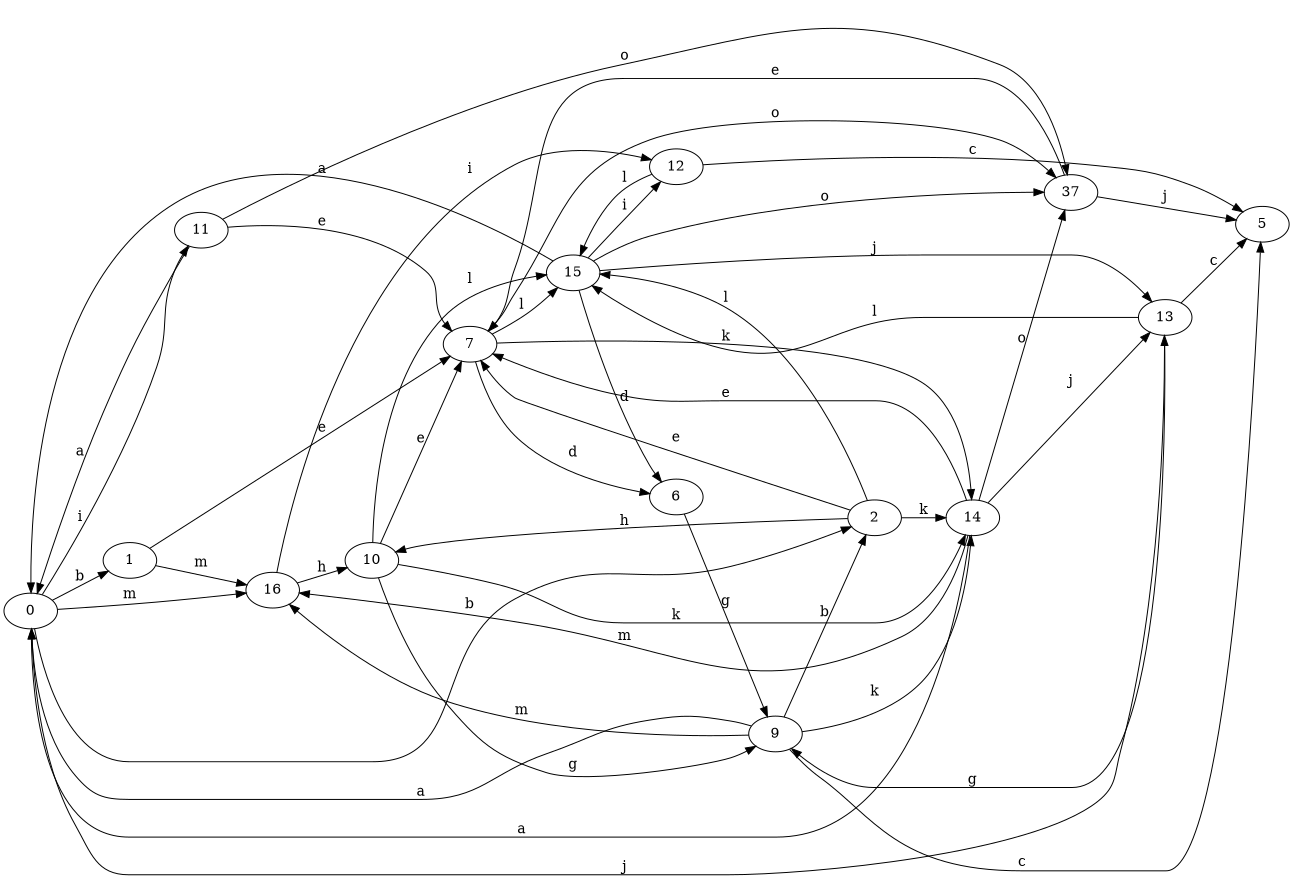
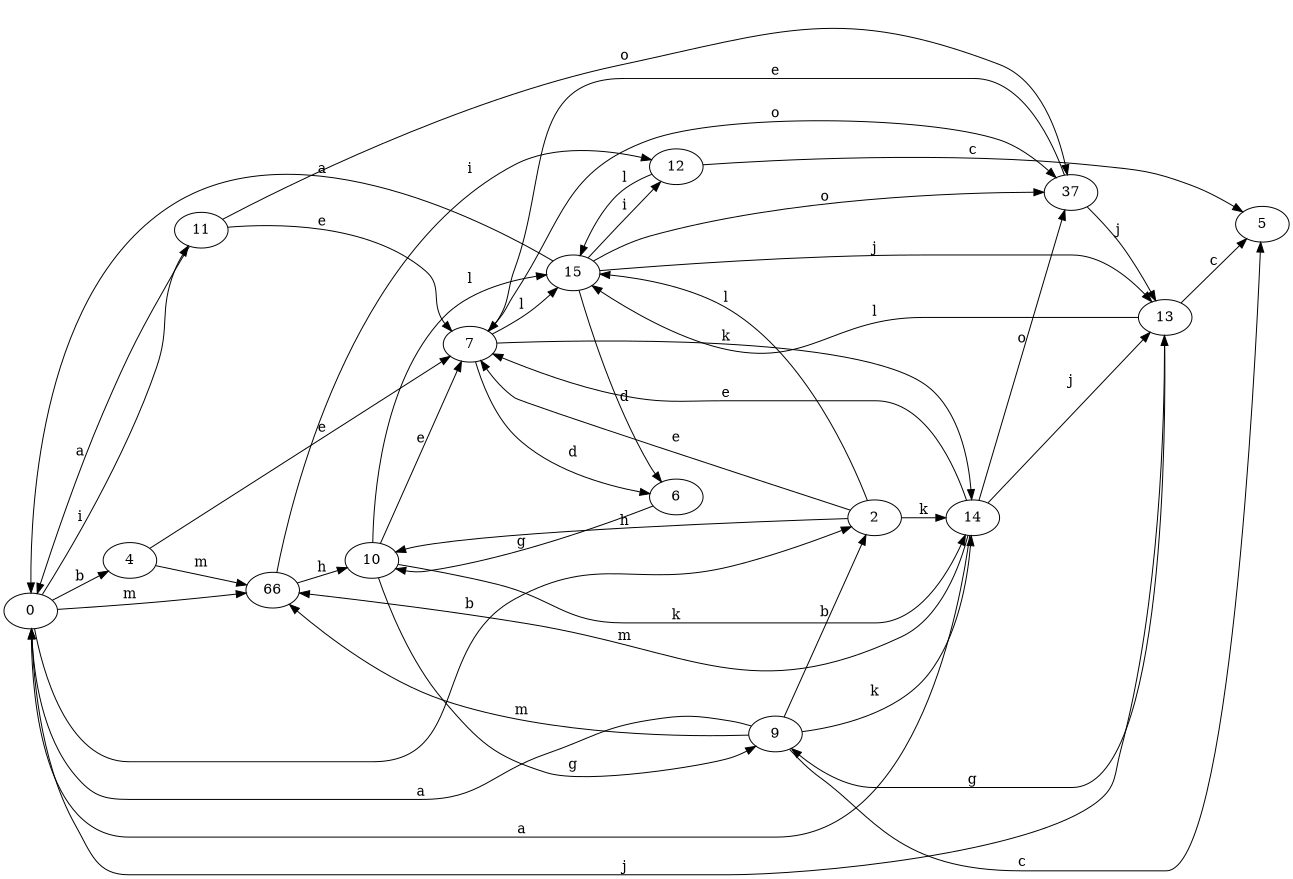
(1162, 208) -> (1123, 247)
(130, 560) -> (130, 560)
(273, 590) -> (273, 590)
(724, 611) -> (531, 547)
